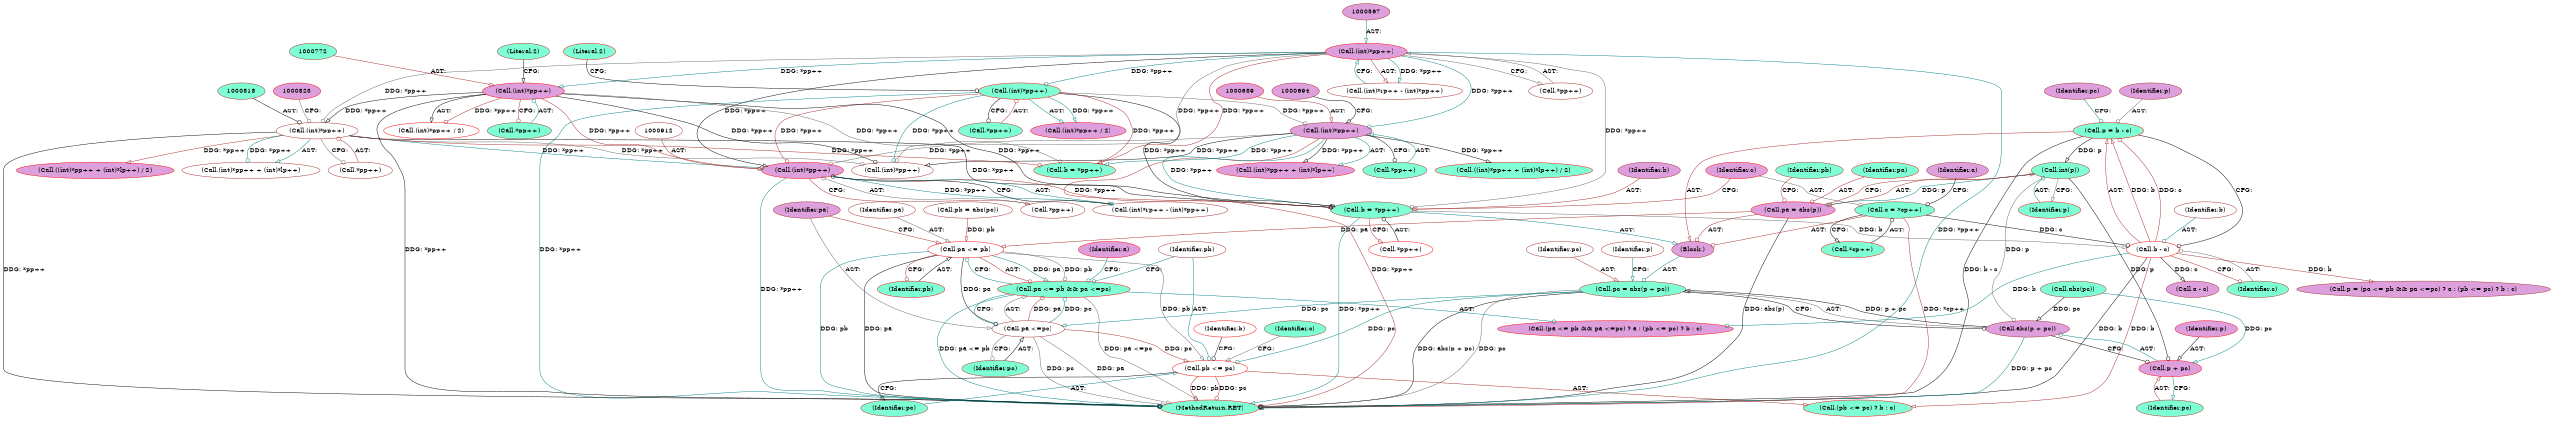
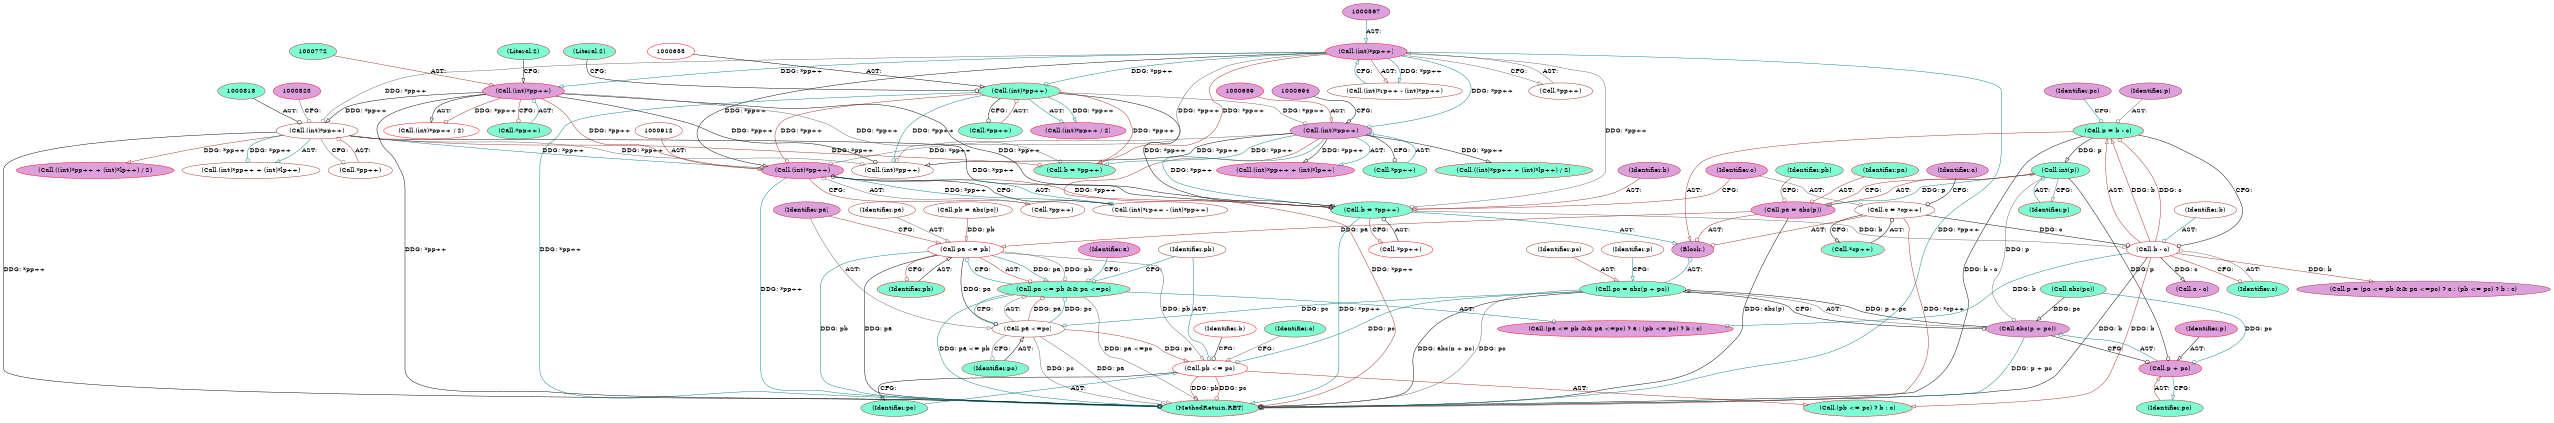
none -> (671, 51)
(1895, 210) -> (1895, 210)
(1662, 266) -> (1680, 275)
(2208, 309) -> (2208, 309)
